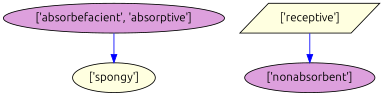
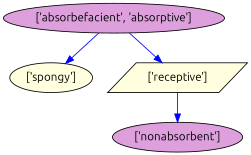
none -> (143, 45)
